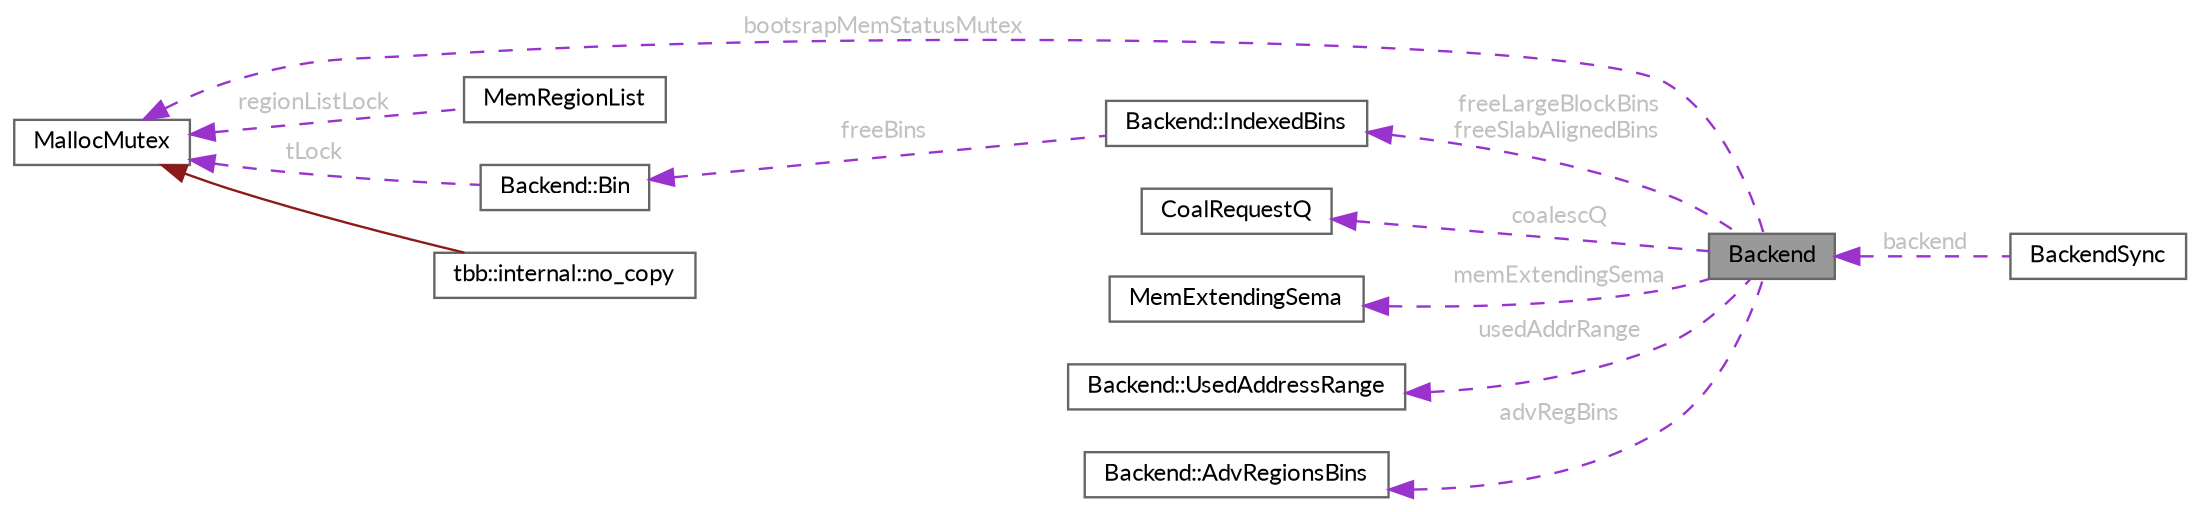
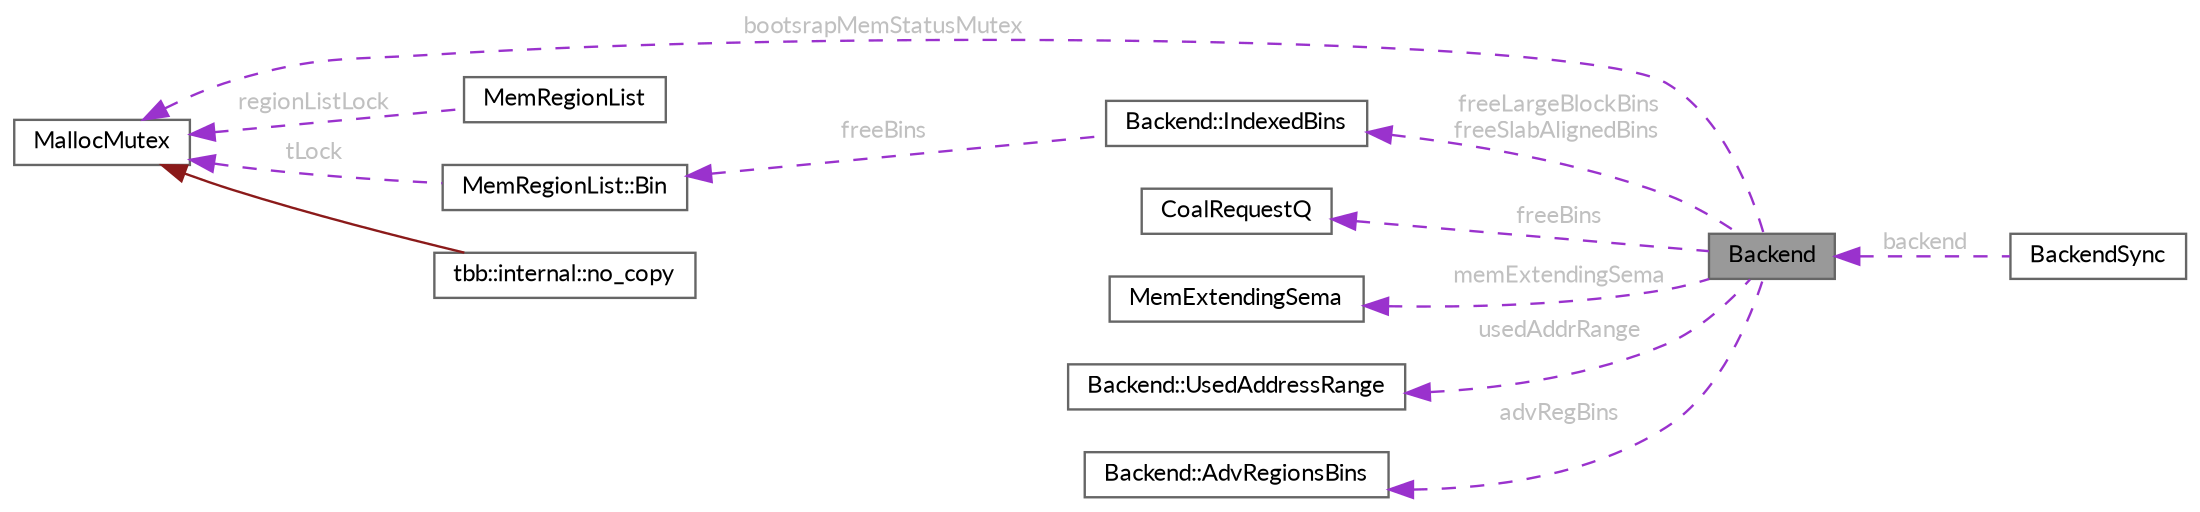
(565, 188) -> (565, 188)
(1557, 217) -> (1557, 217)
